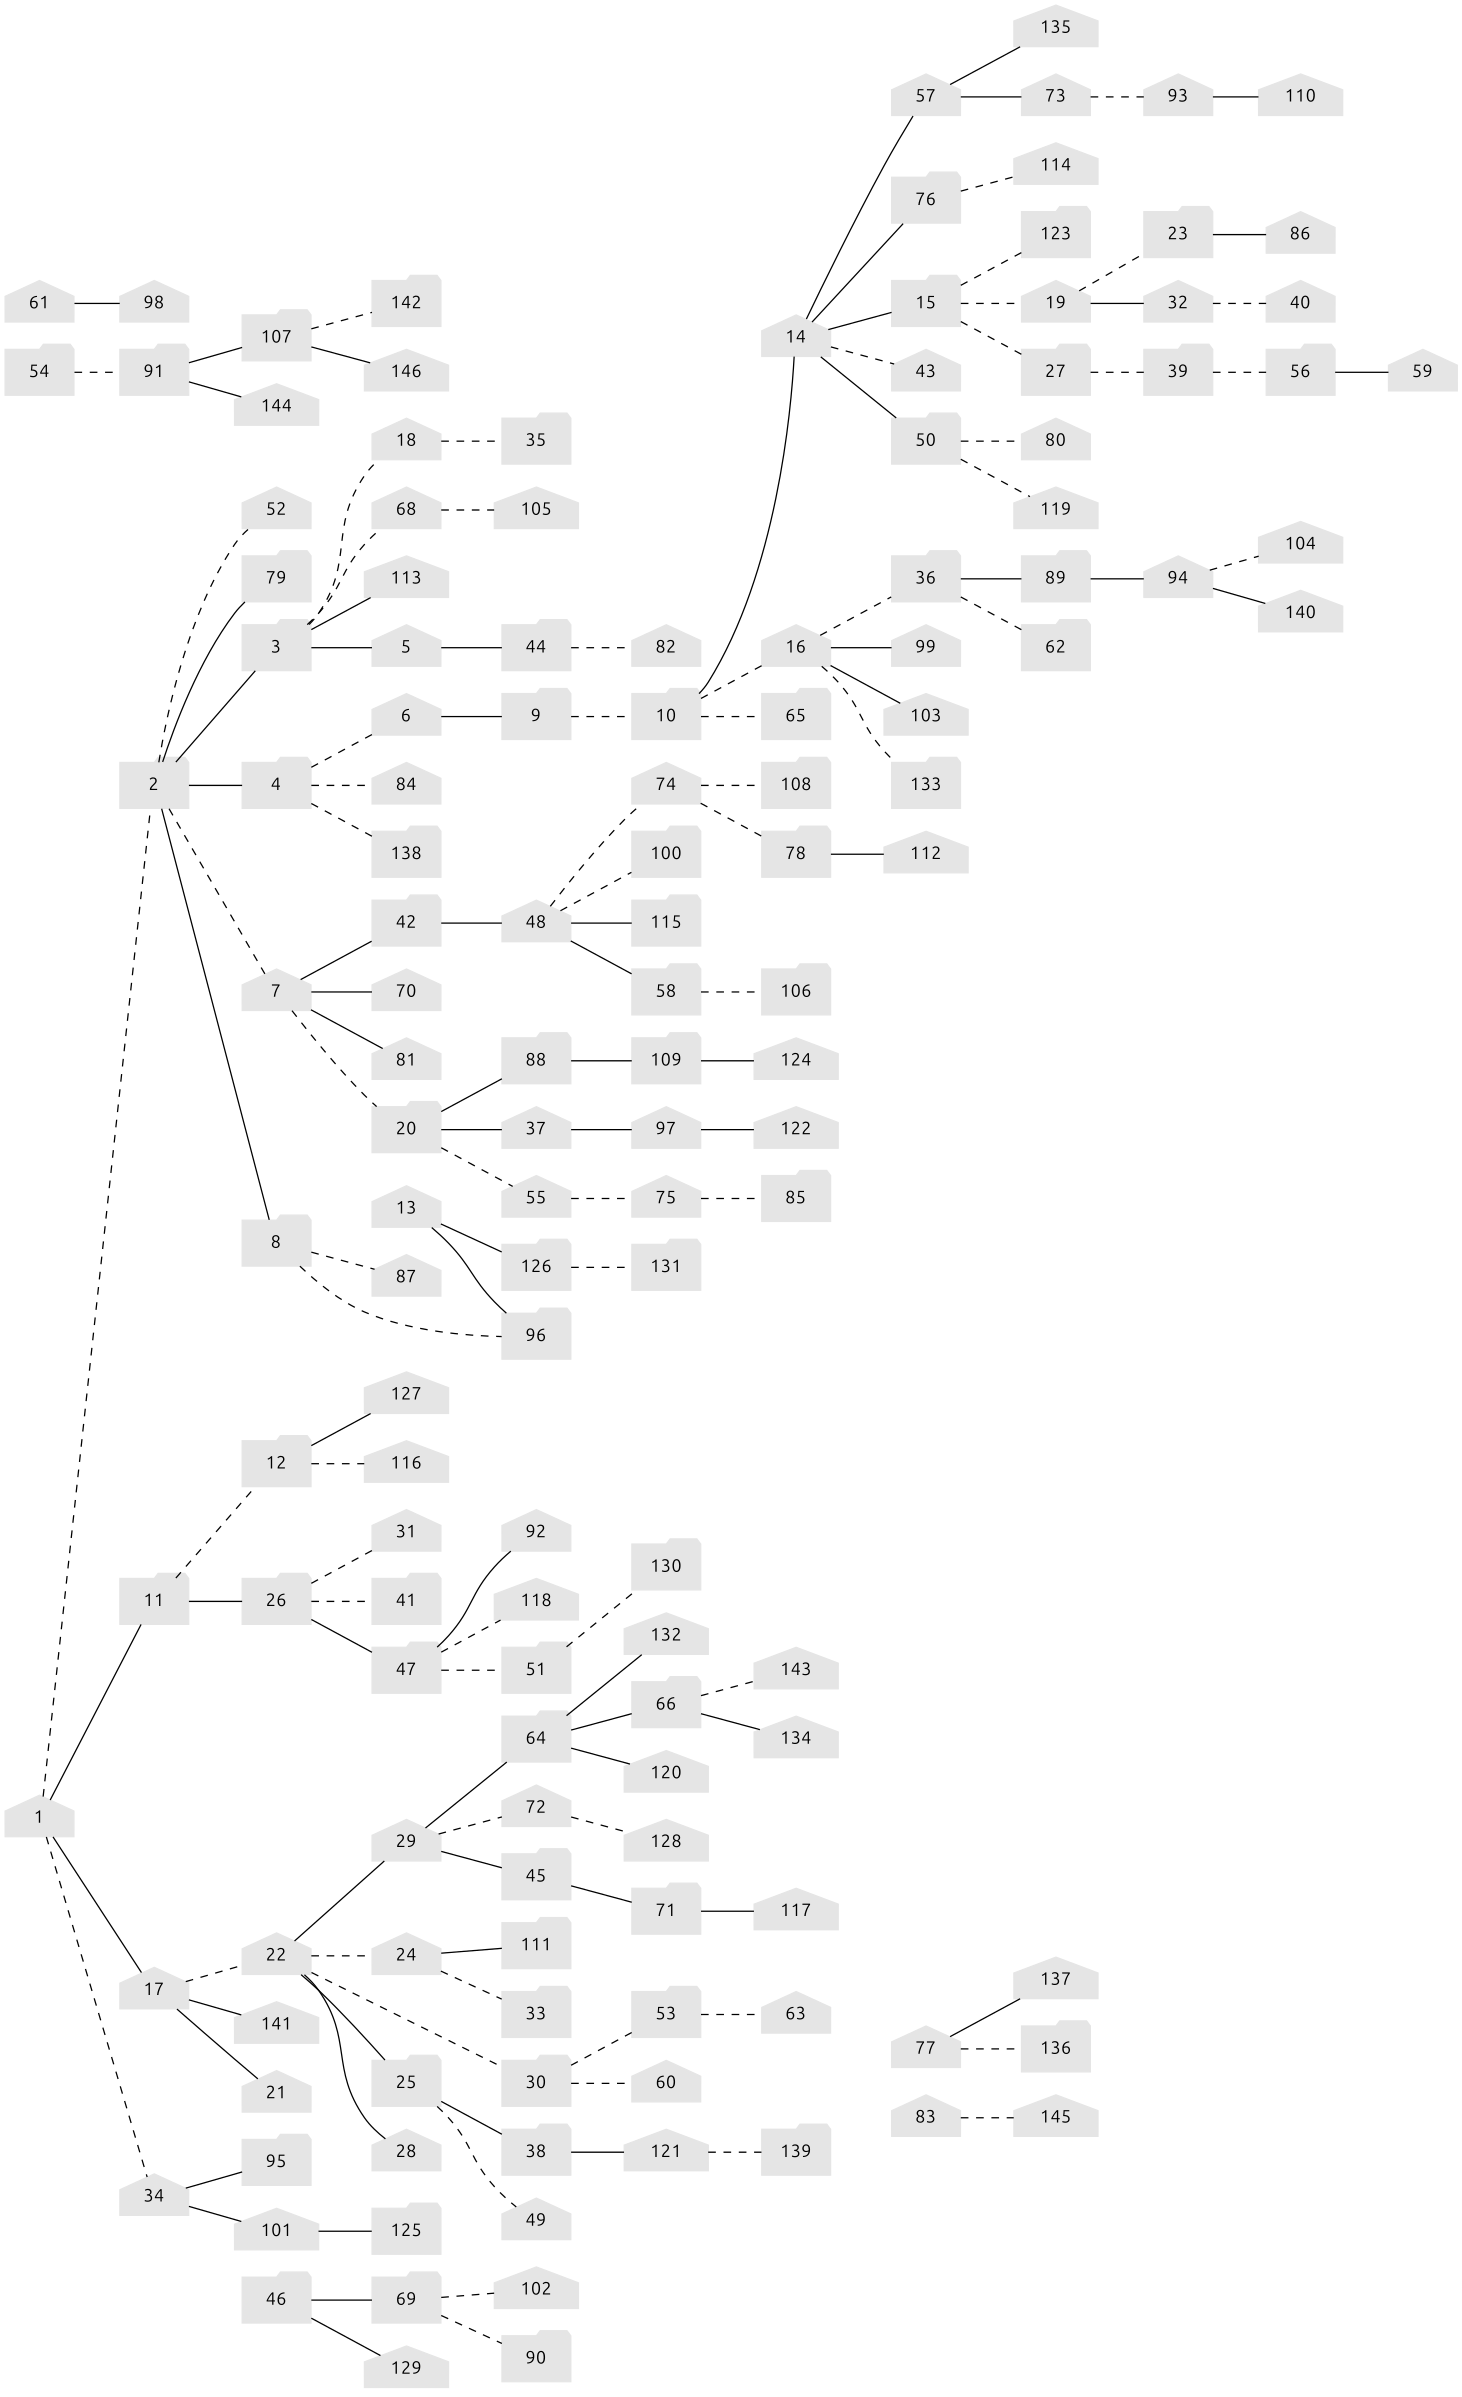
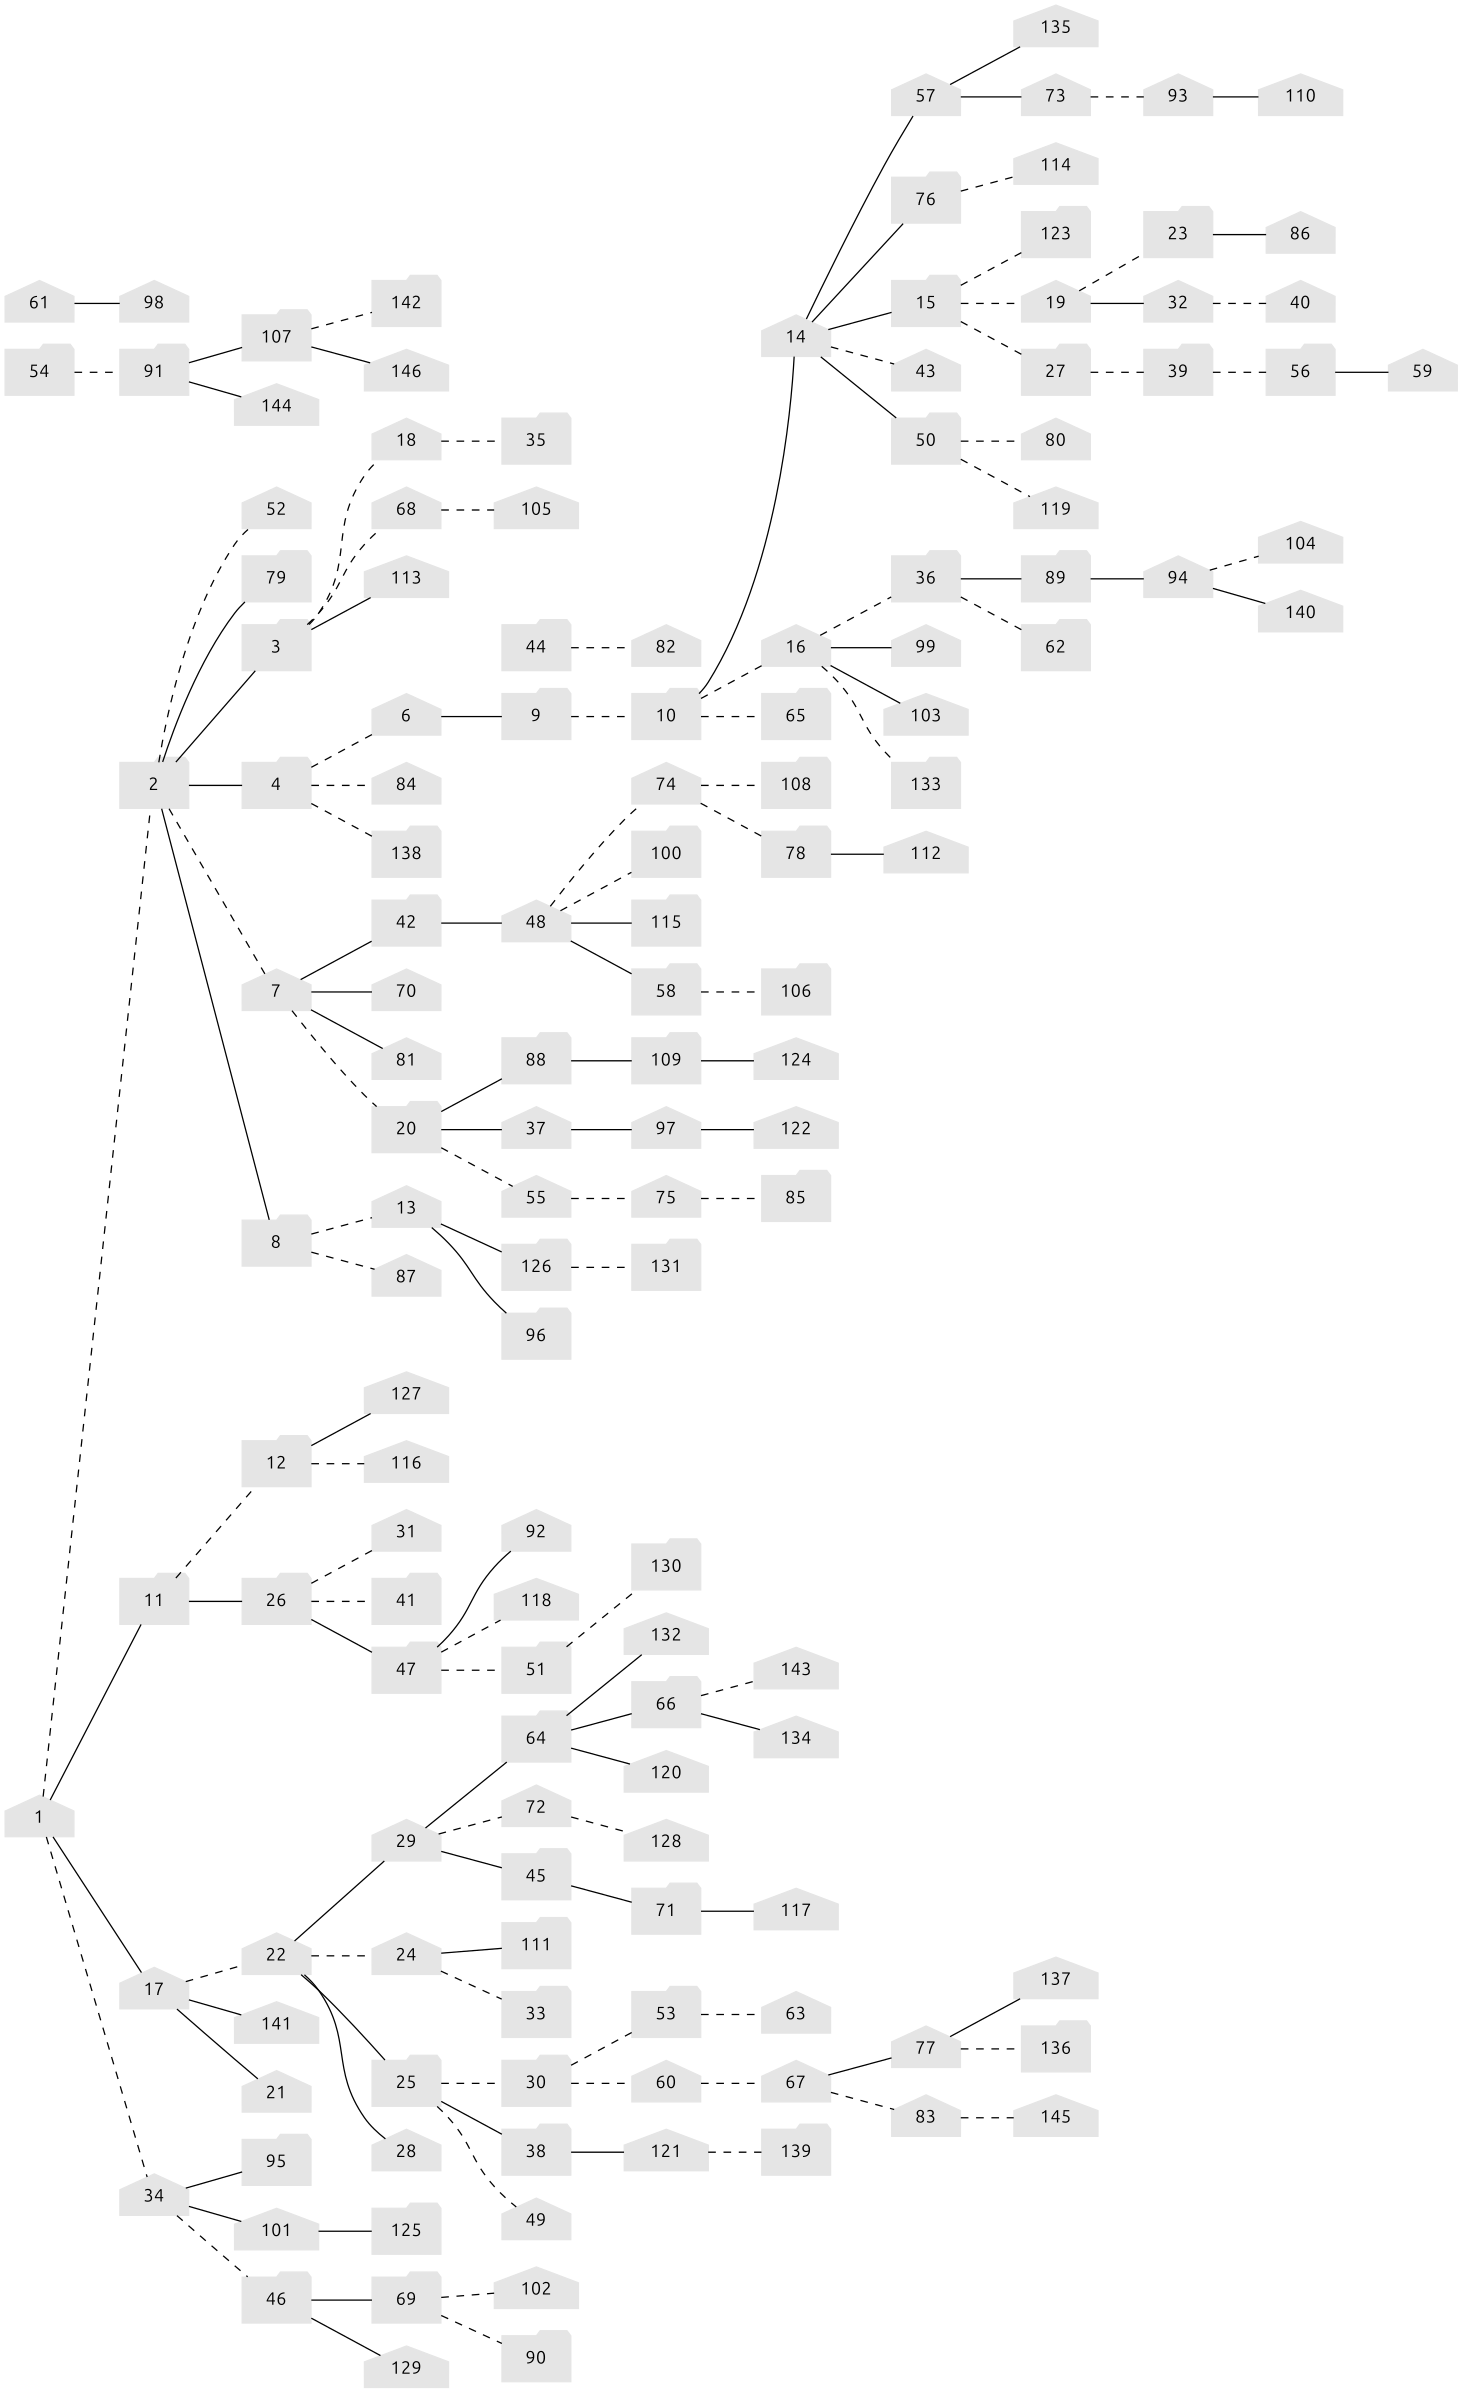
(406, 648) -> none
(393, 1322) -> (342, 1226)
(407, 2020) -> (472, 2083)
none -> (796, 2083)
none -> (212, 2246)
